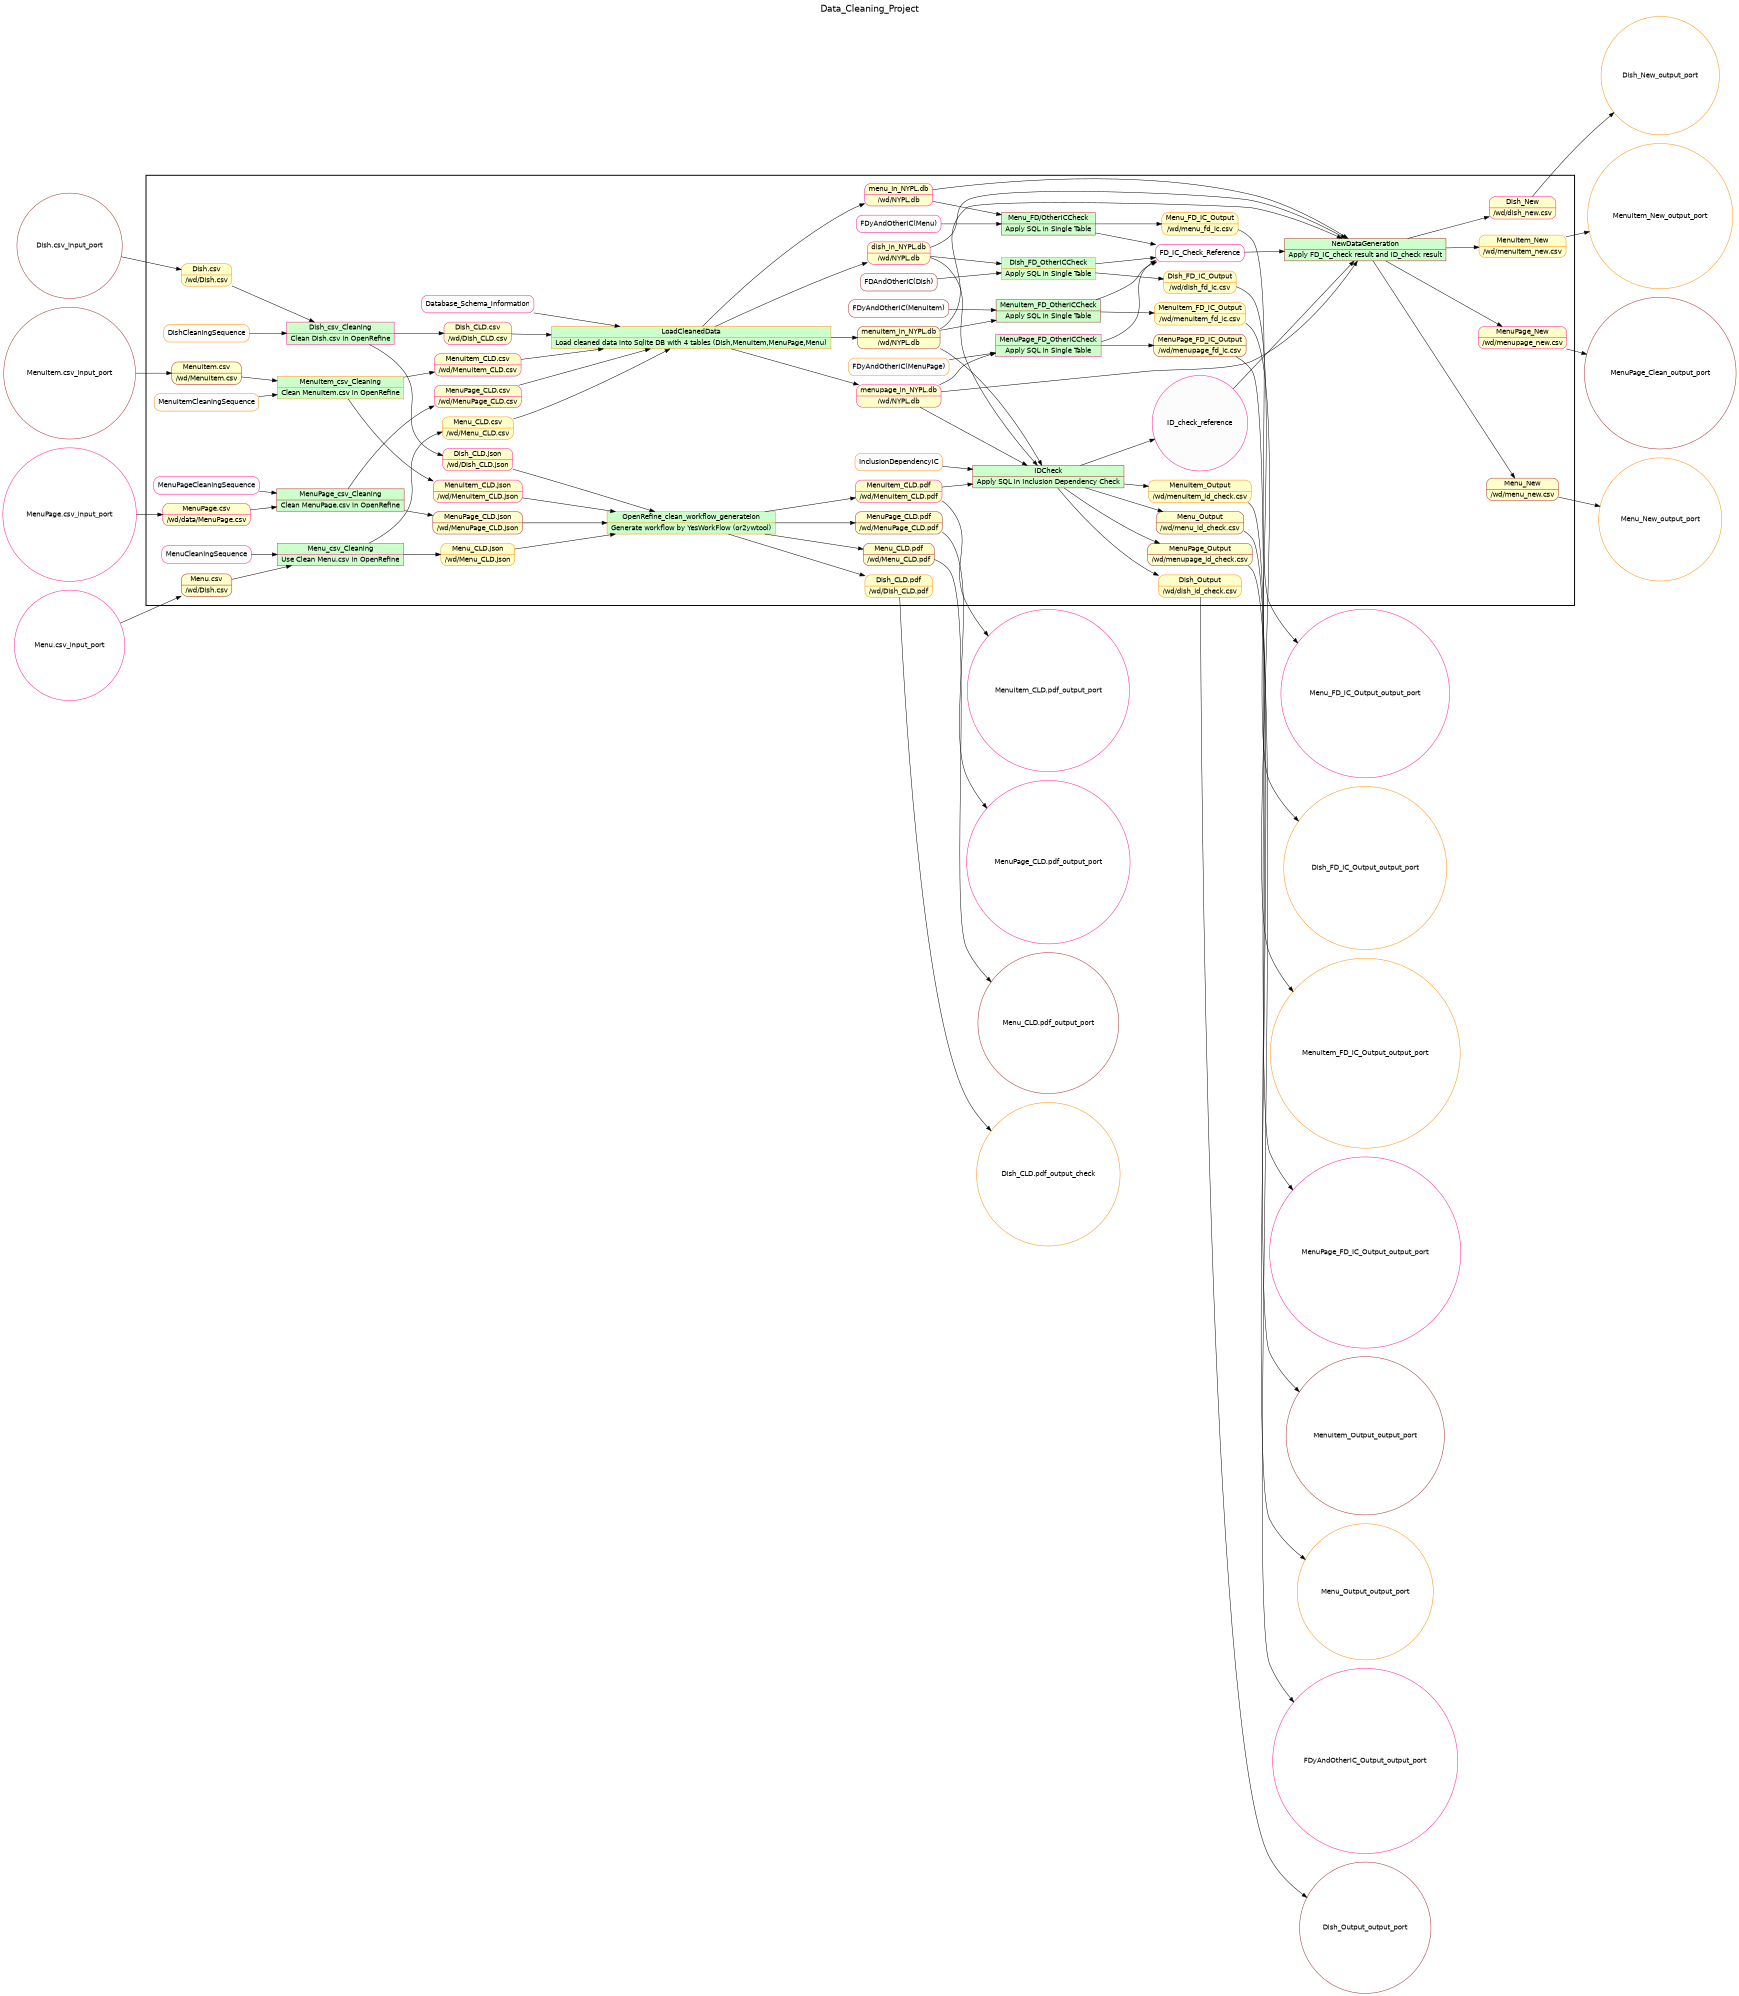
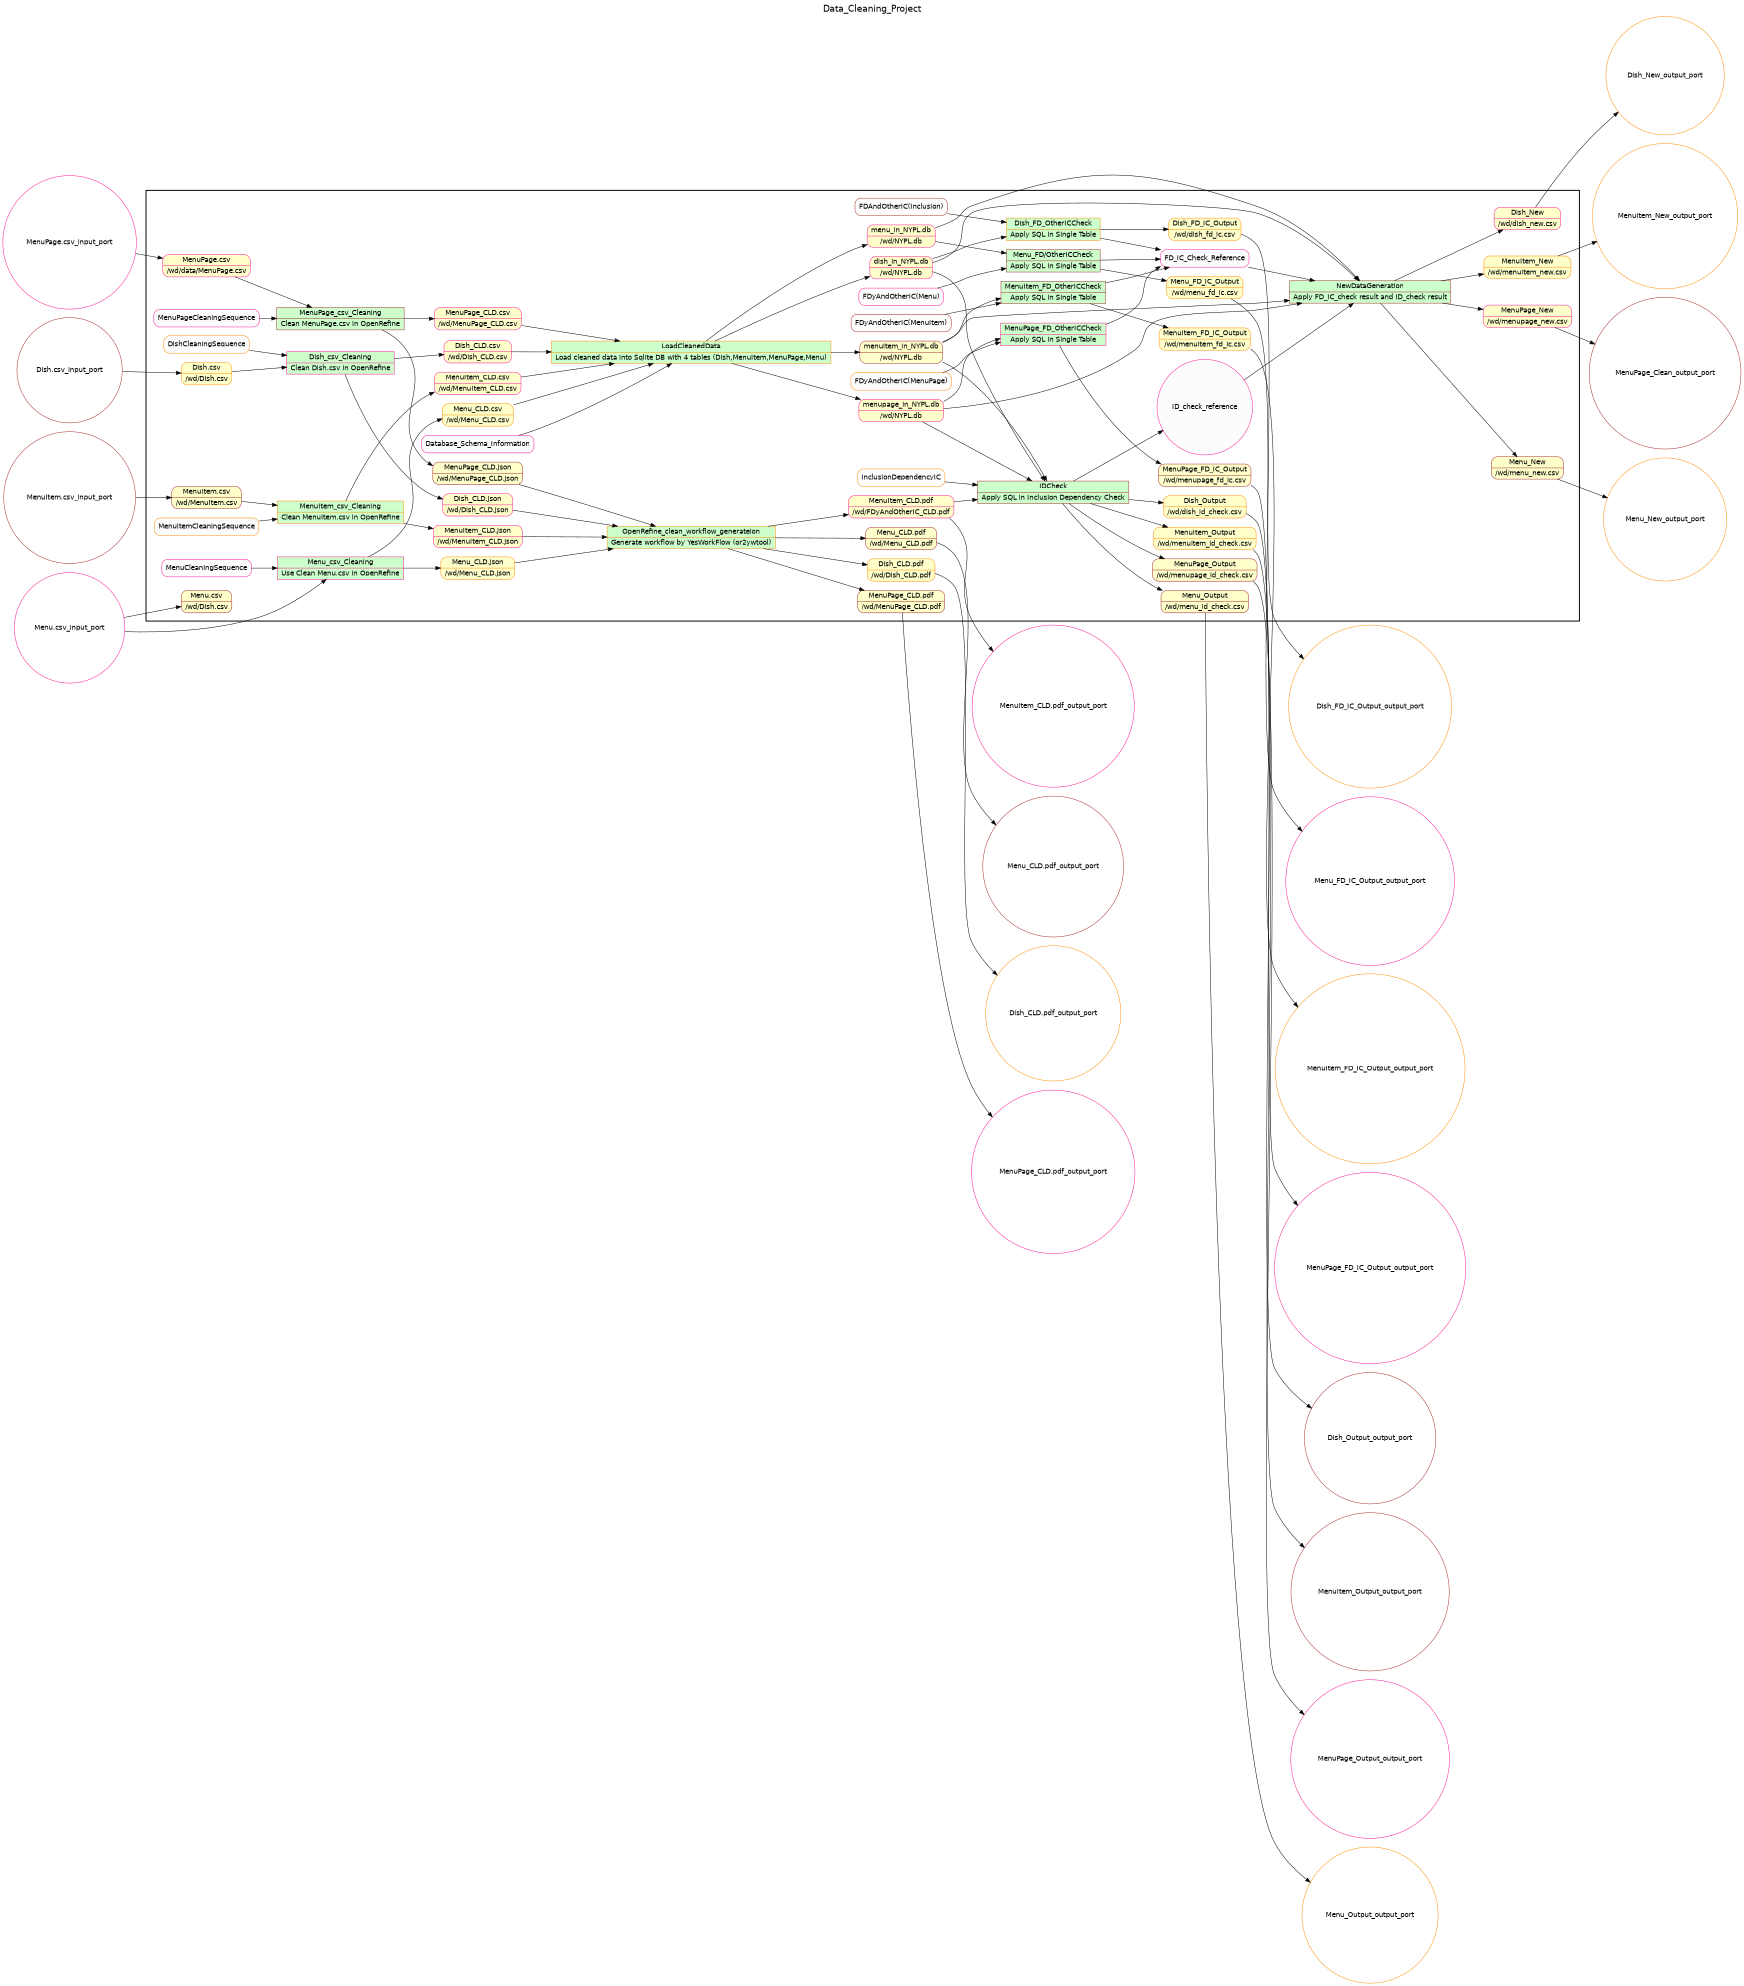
(899, 282) -> (901, 207)
(899, 497) -> (901, 512)
(259, 573) -> (229, 625)
(1048, 1174) -> (1053, 1013)
(1365, 1761) -> (1370, 1759)
